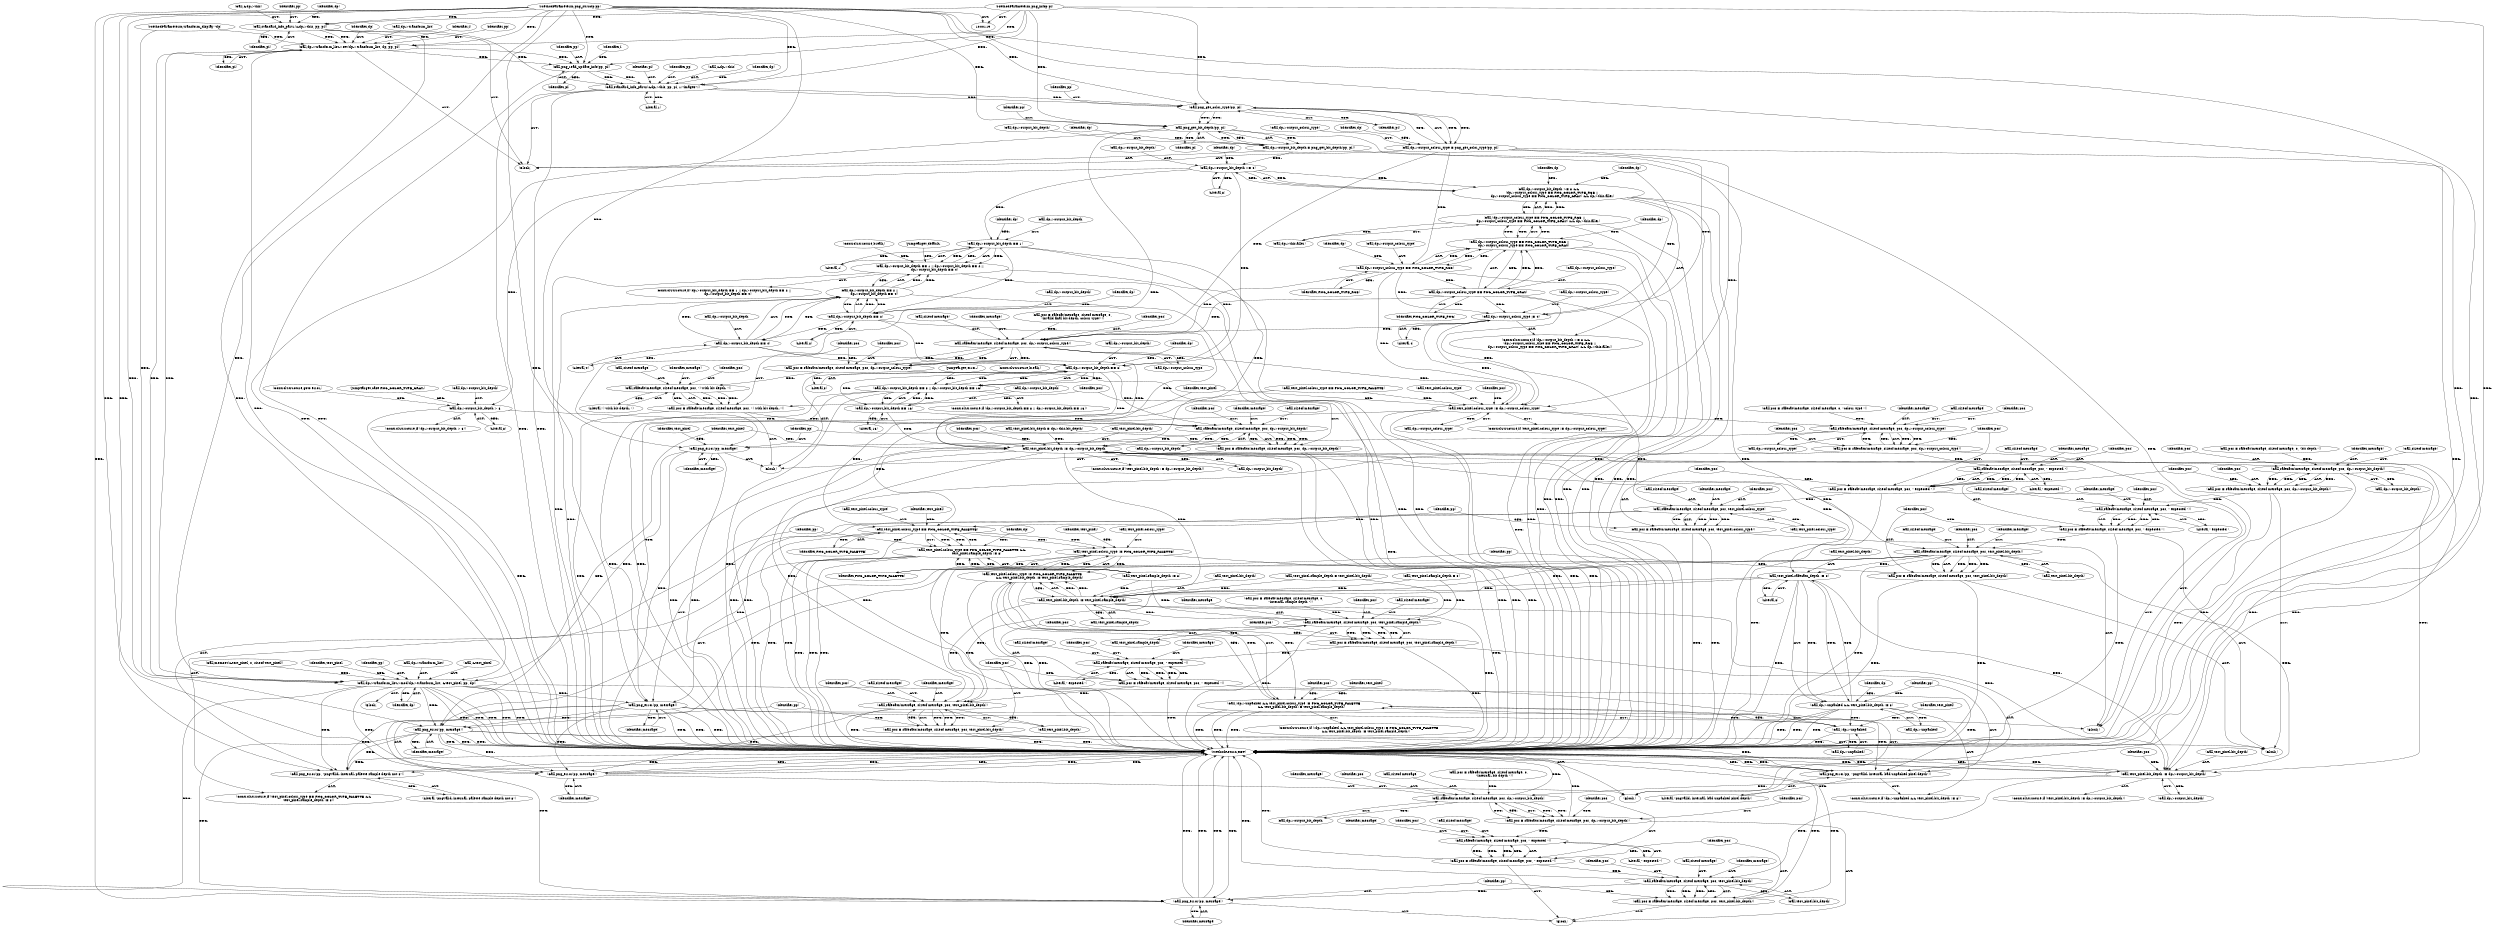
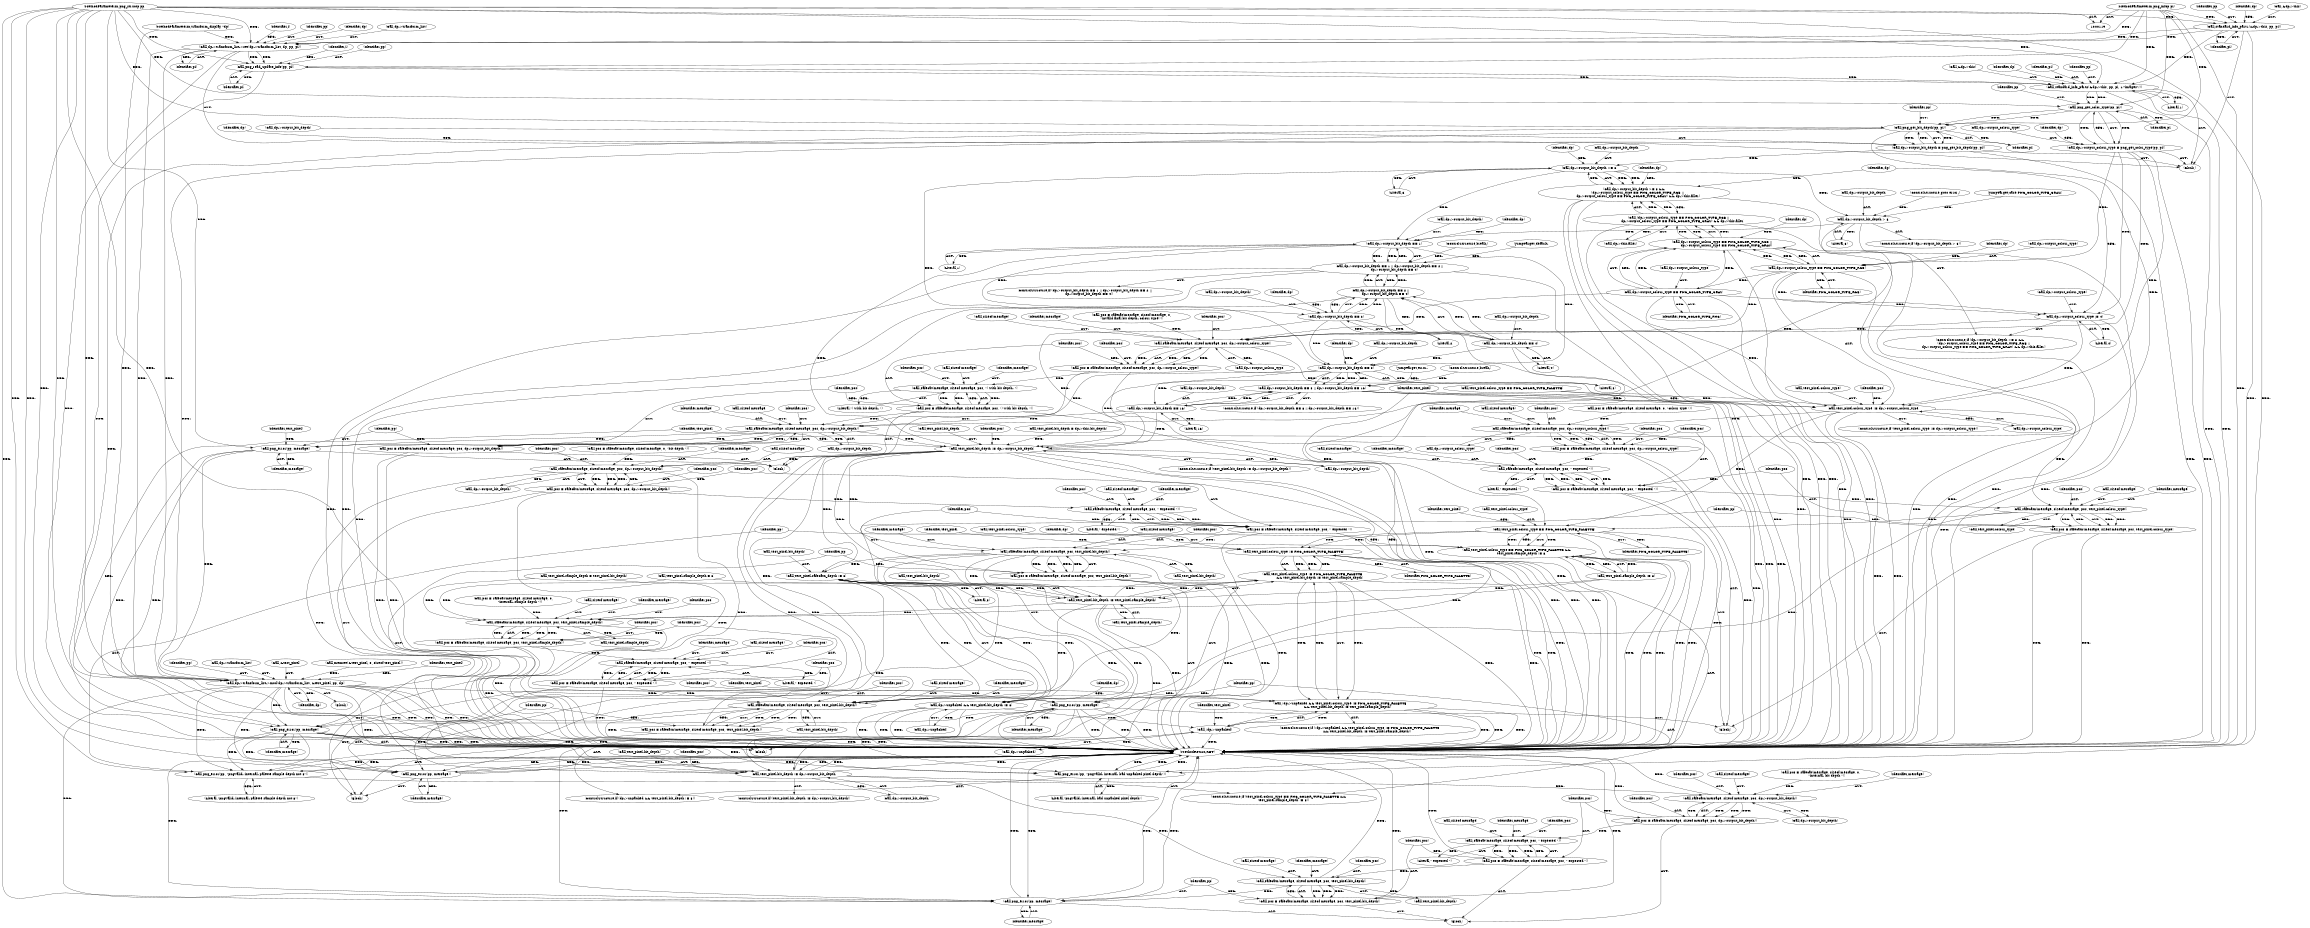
none -> (1629, 230)
(1385, 344) -> (1850, 344)
(1343, 588) -> (1021, 588)
